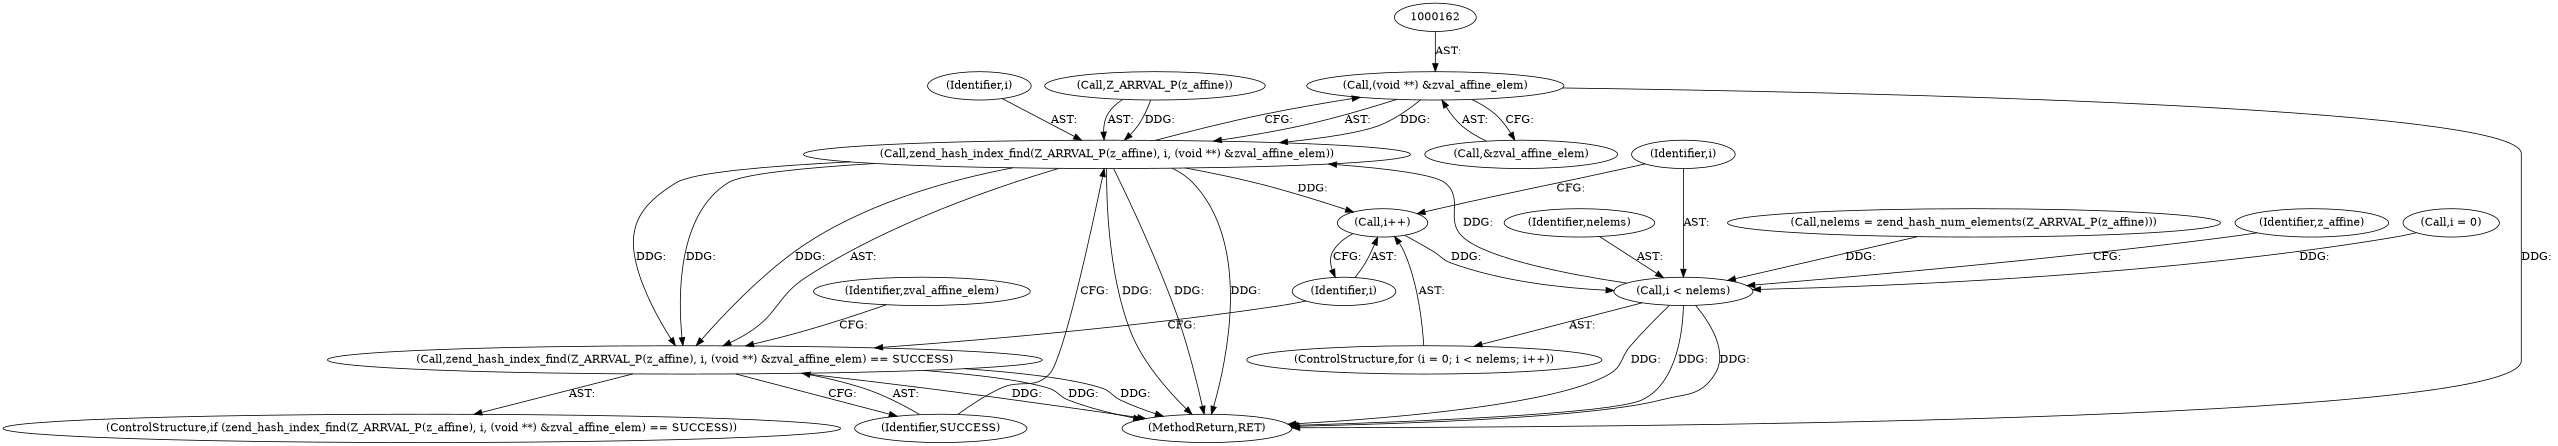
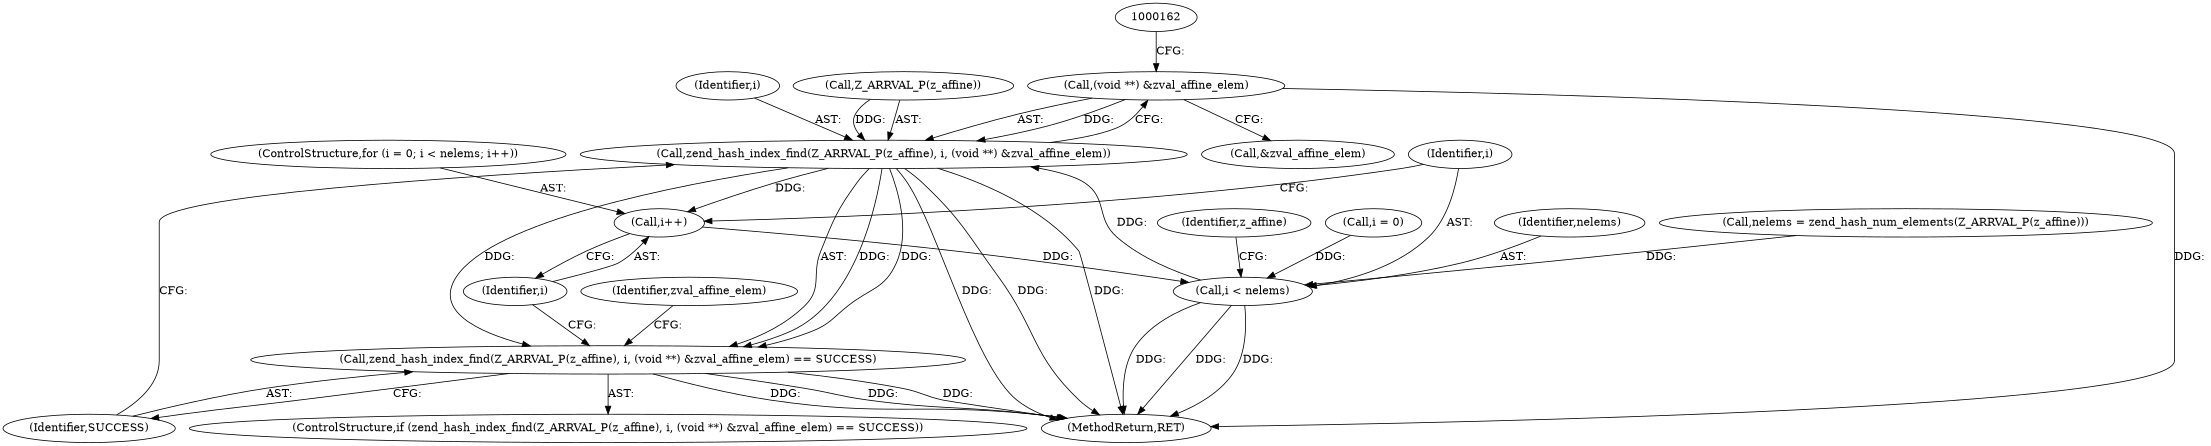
(1450, 52) -> (1172, 52)
(1463, 127) -> none
(1562, 324) -> none
